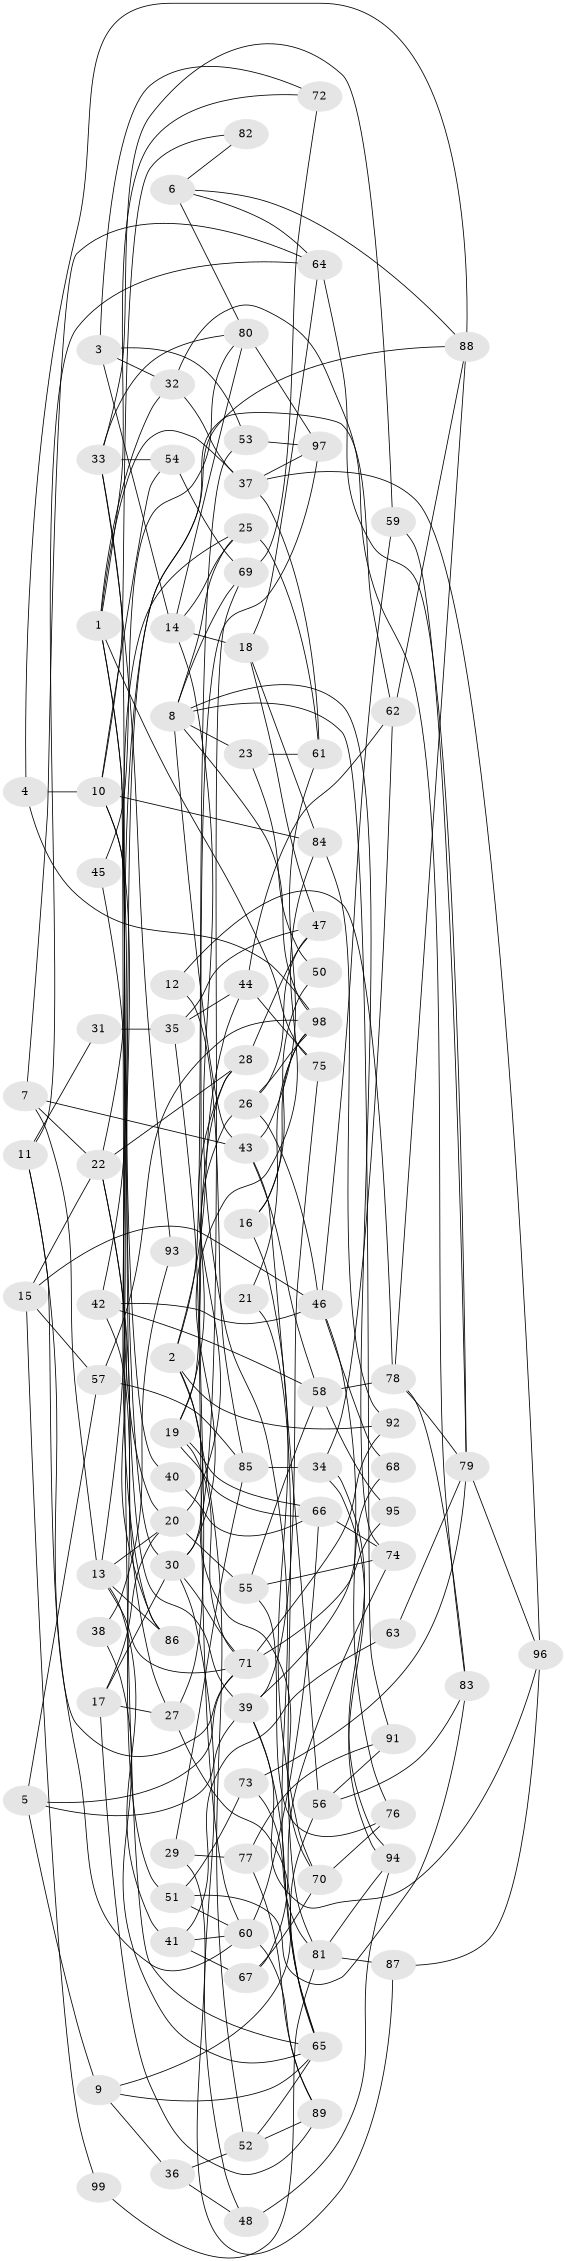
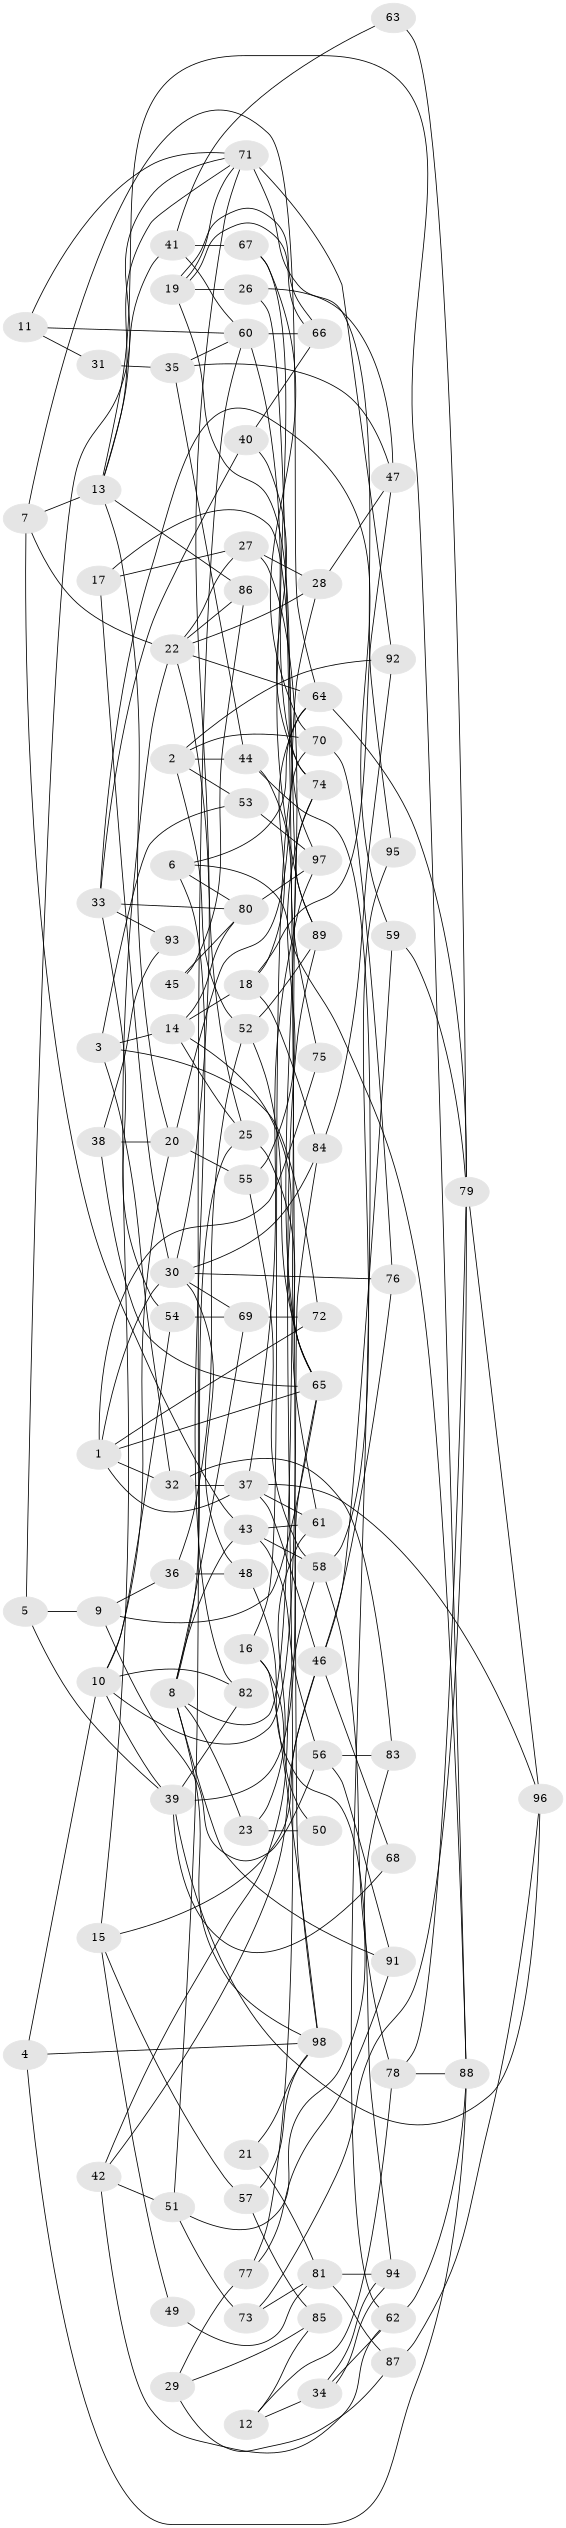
(53, 827) -> (246, 673)
(298, 1200) -> (281, 1540)
(295, 1391) -> (205, 1753)
(282, 1468) -> (283, 2409)
(440, 1493) -> none
(357, 1534) -> (281, 613)
(62, 1590) -> none
(131, 1610) -> (136, 1142)
(278, 1755) -> (305, 1277)
(99, 2188) -> (173, 2312)
